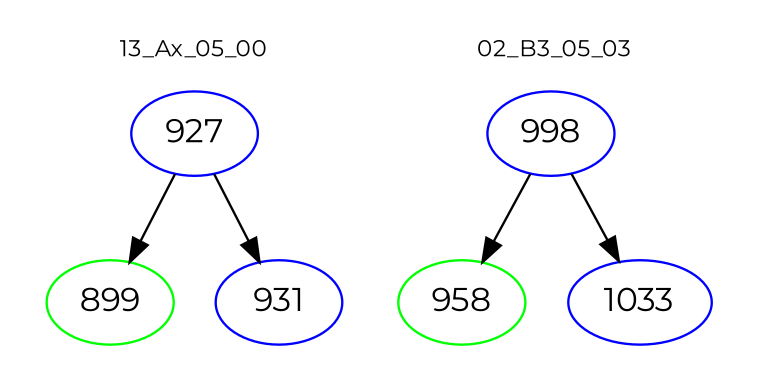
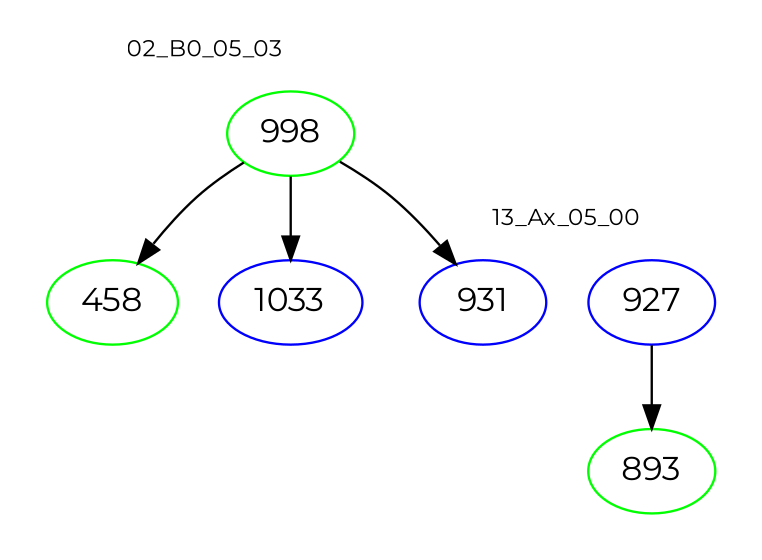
(556, 50) -> (205, 50)
(551, 134) -> (291, 134)
(231, 208) -> (415, 219)
(110, 302) -> (652, 471)
(462, 302) -> (113, 302)
